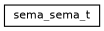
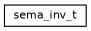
(52, 16) -> (45, 16)
